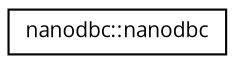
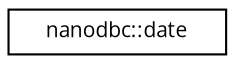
(117, 32) -> (117, 32)
